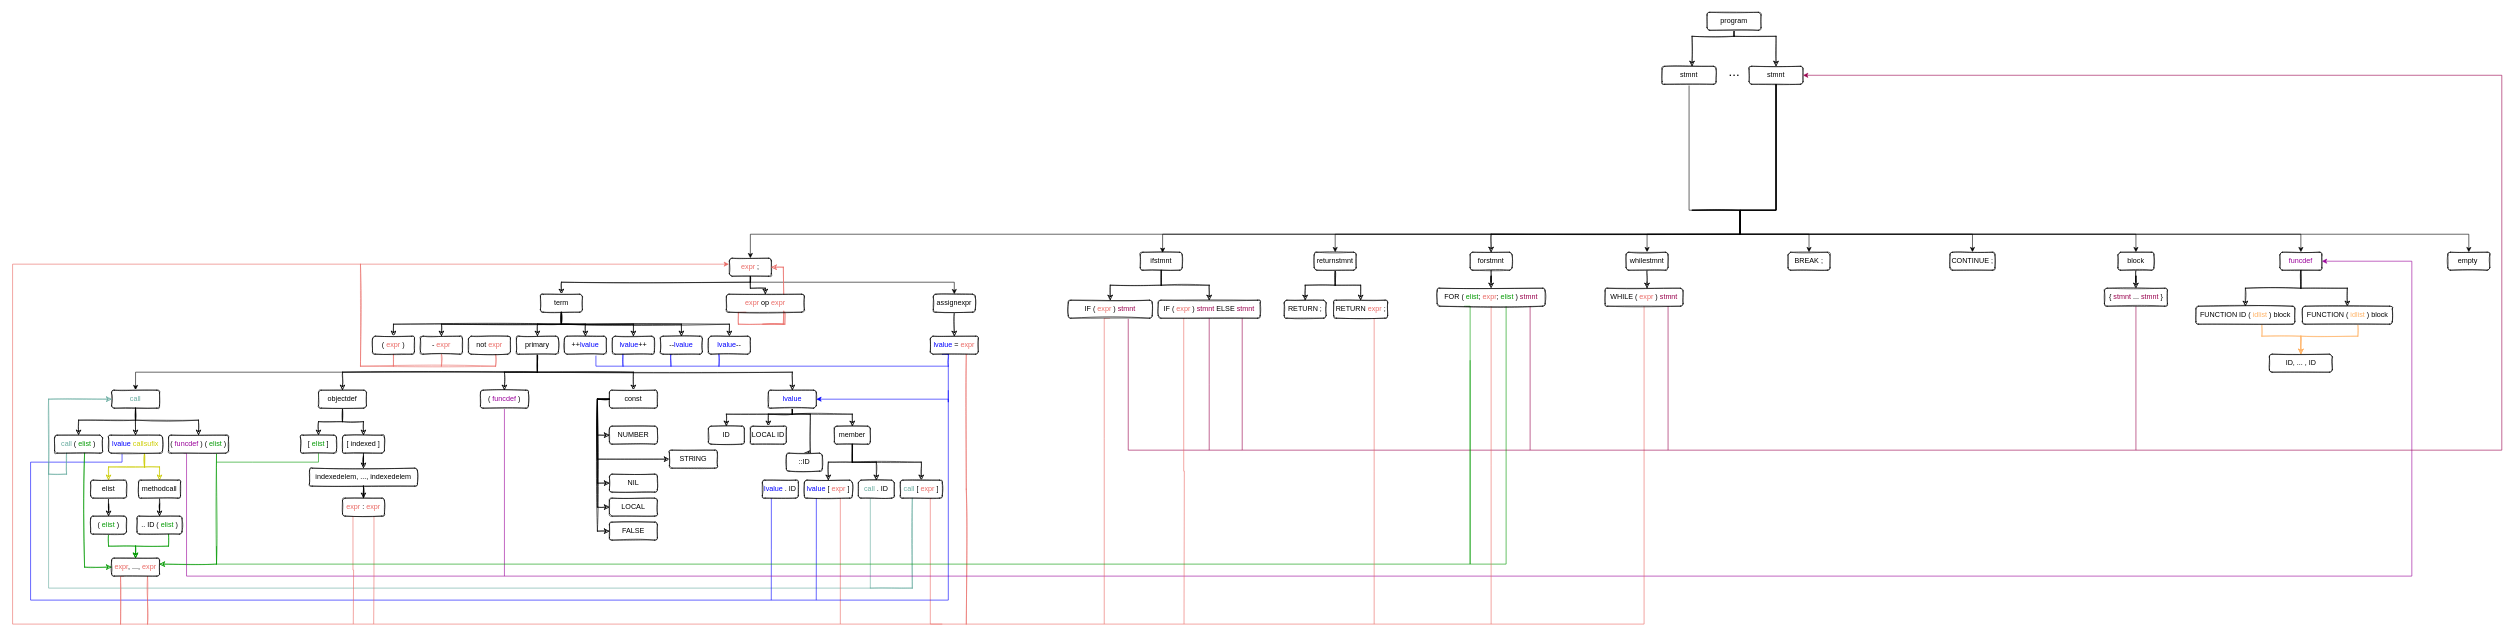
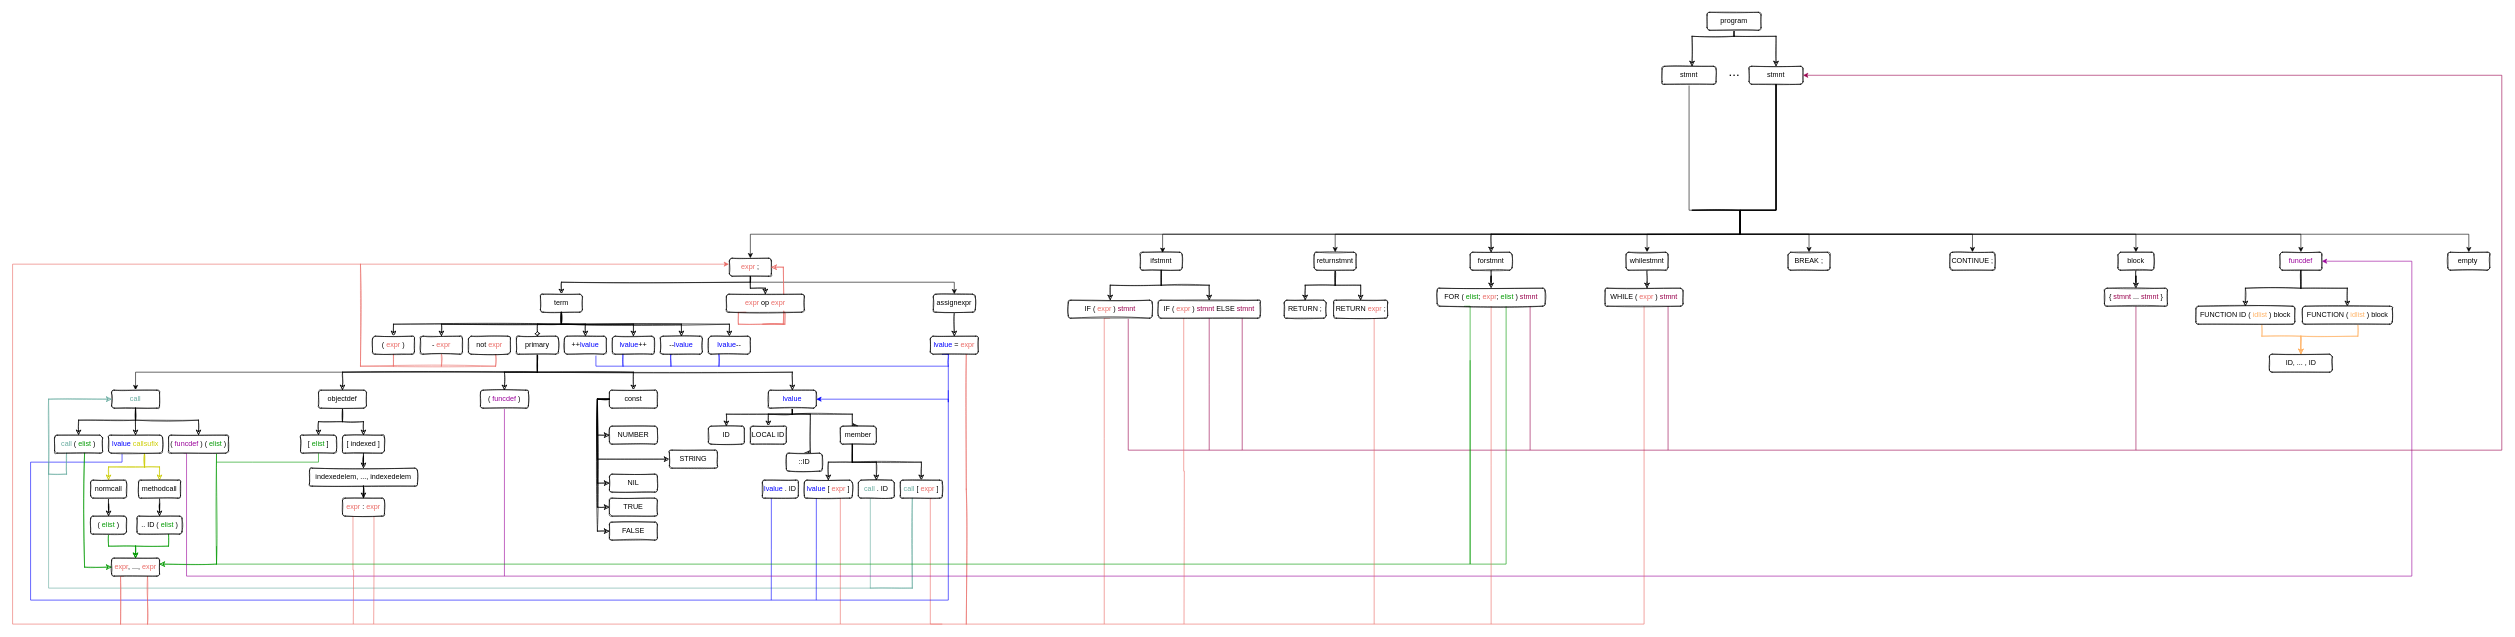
(537, 330) -> (537, 330)
(852, 435) -> (858, 435)
(108, 489) -> (108, 489)
(633, 507) -> (633, 507)
